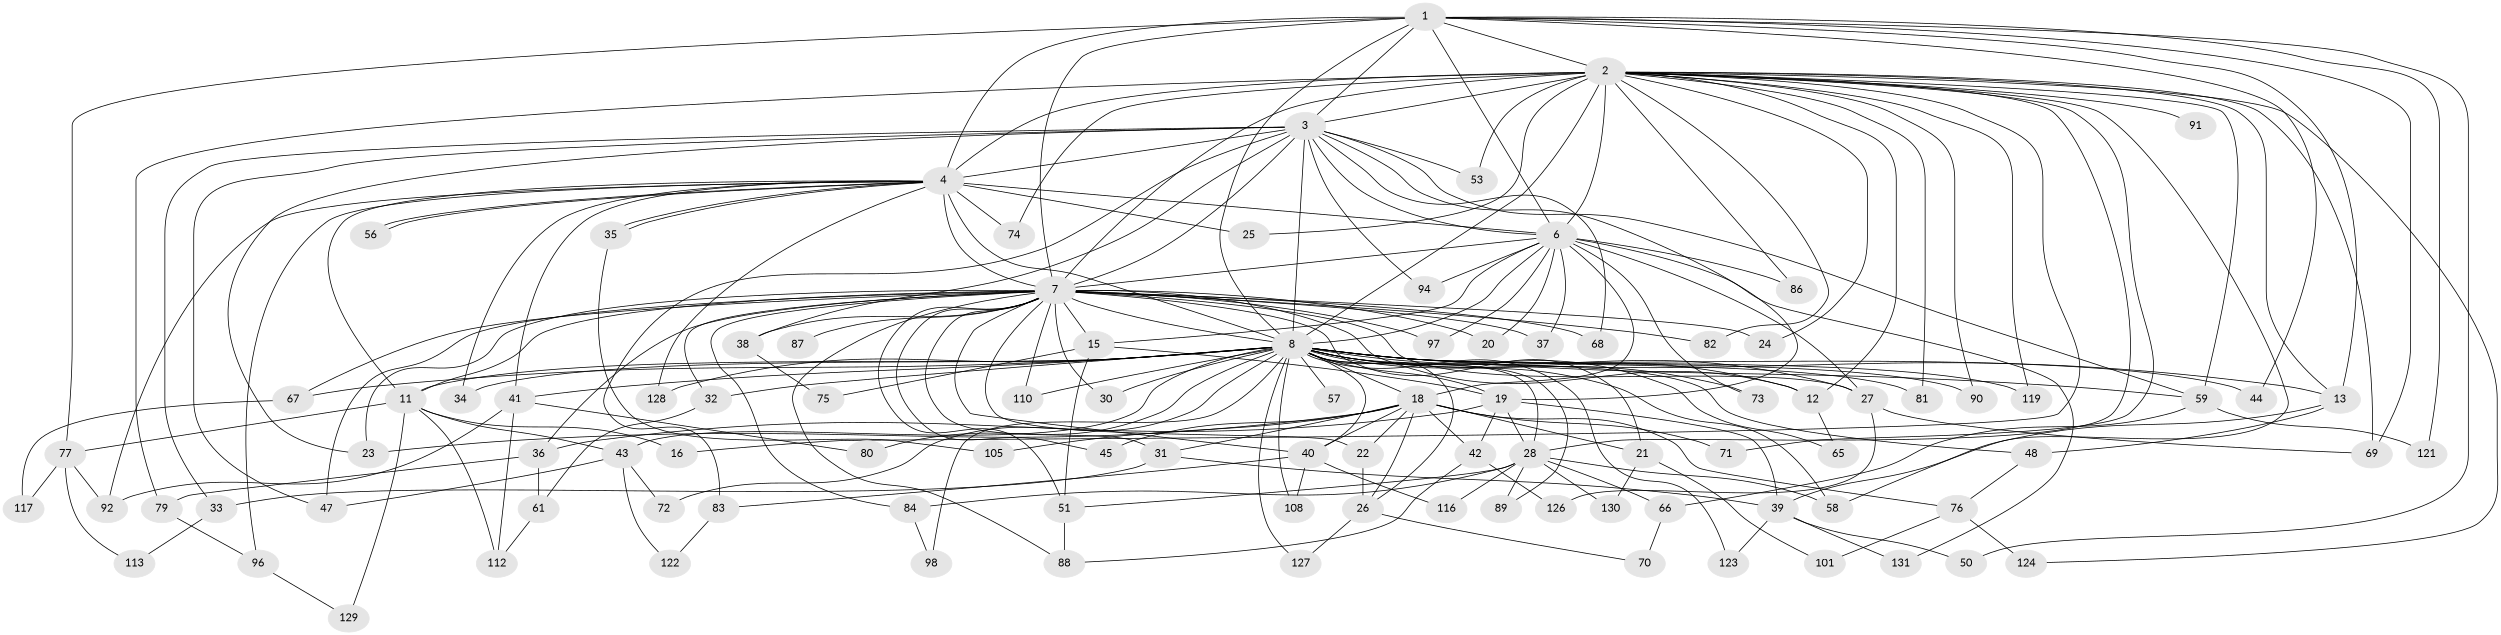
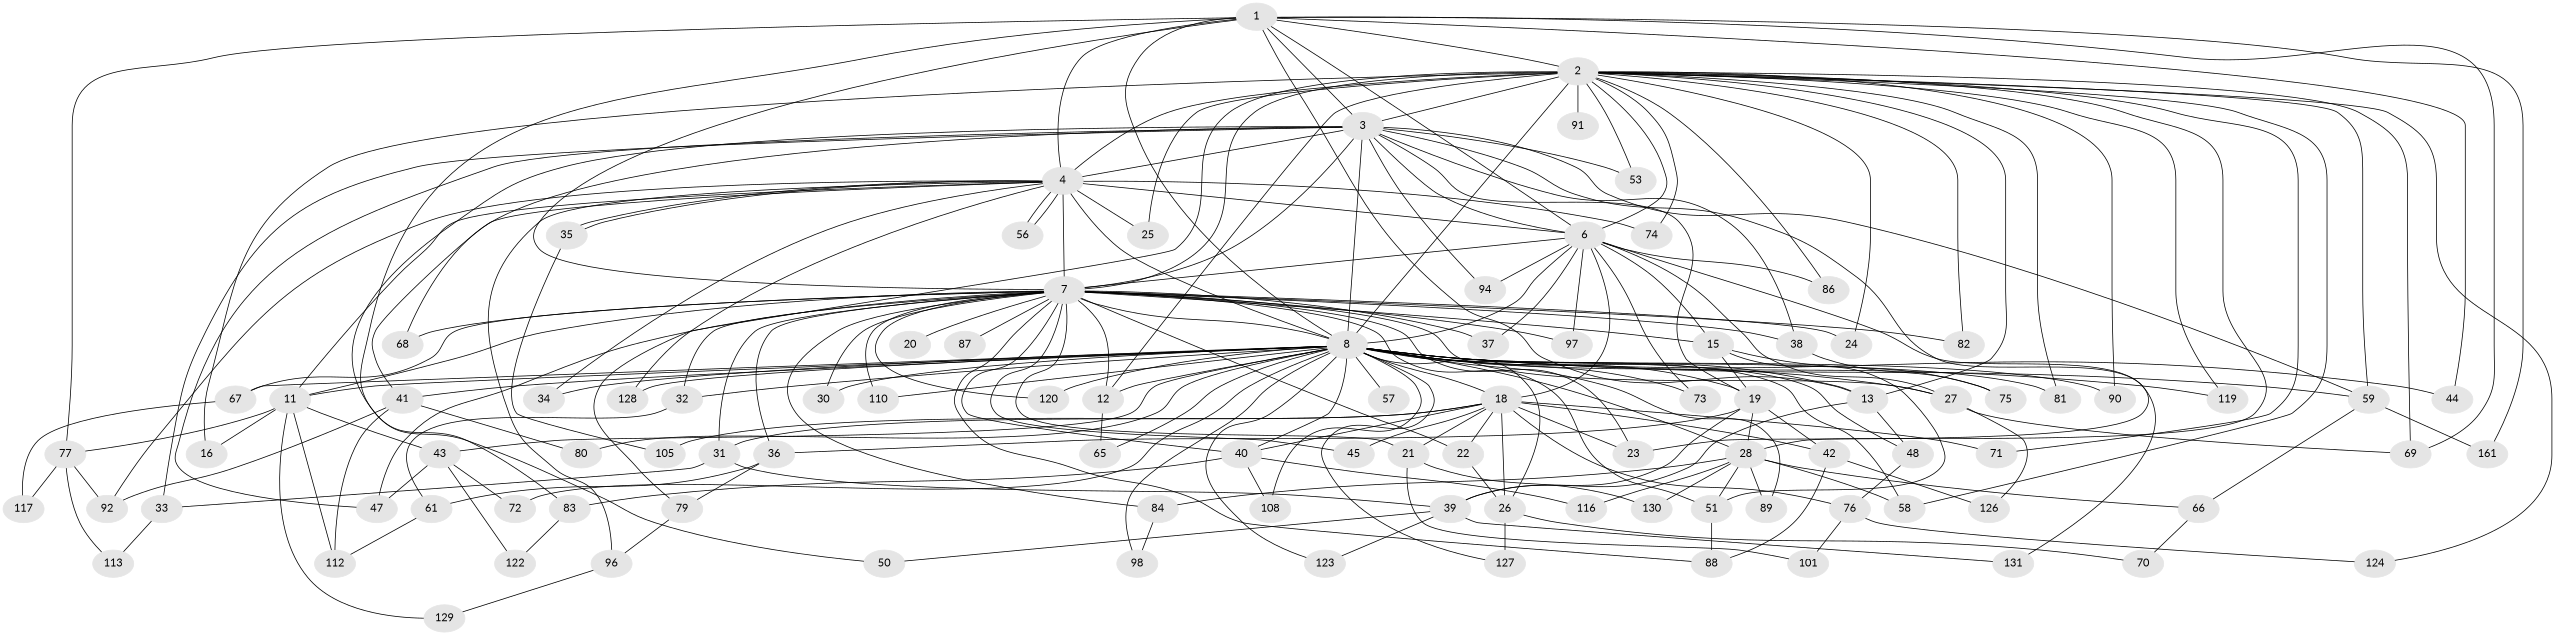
(1538, 298) -> none
none -> (1048, 400)
(2427, 454) -> (2487, 454)
